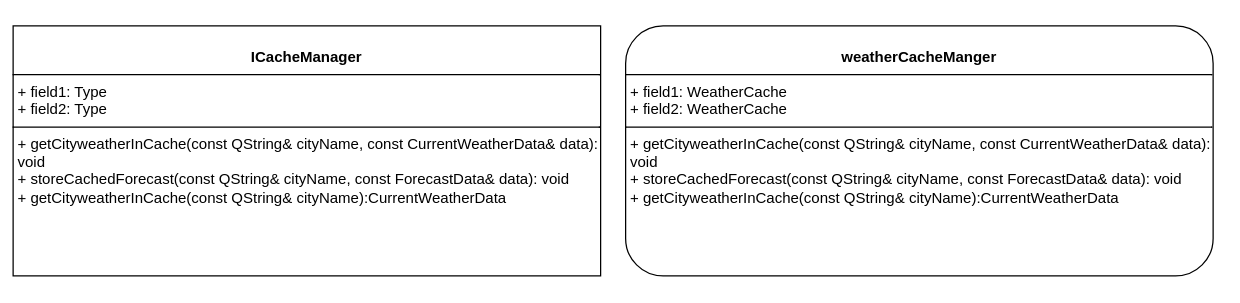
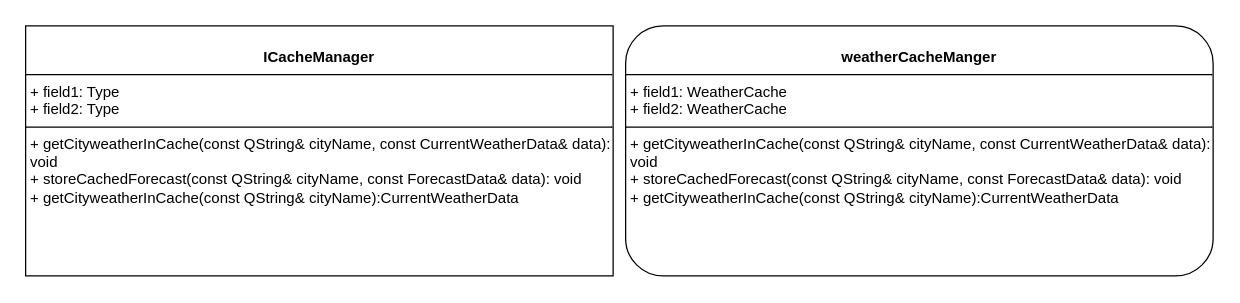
(307, 151) -> (319, 151)
